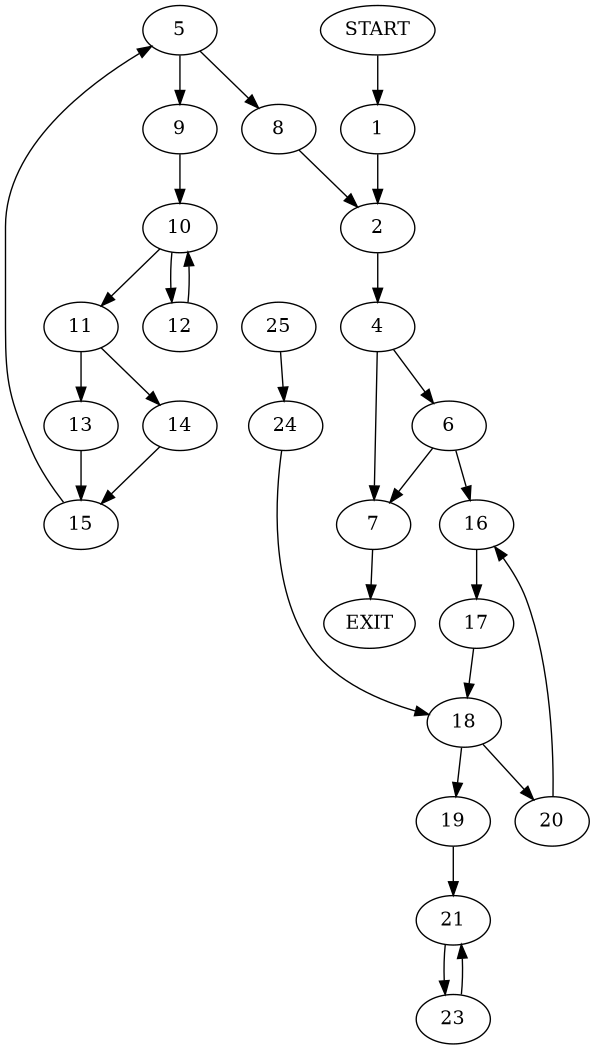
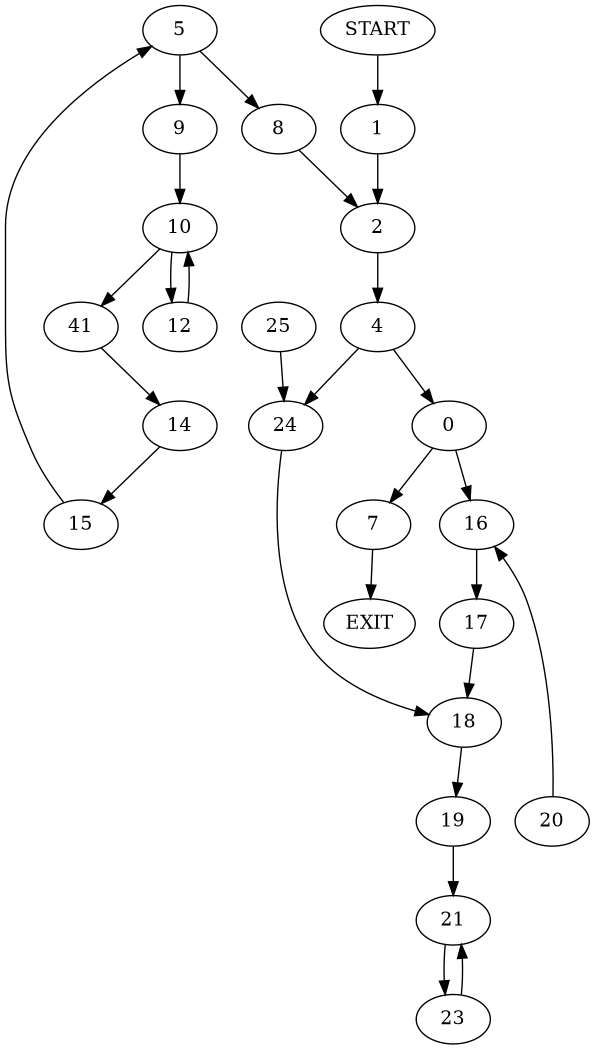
(81, 327) -> (81, 327)
(376, 419) -> (337, 371)
(81, 426) -> none
(449, 426) -> (449, 426)
(504, 767) -> none
